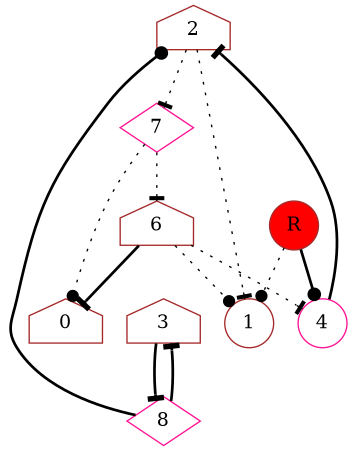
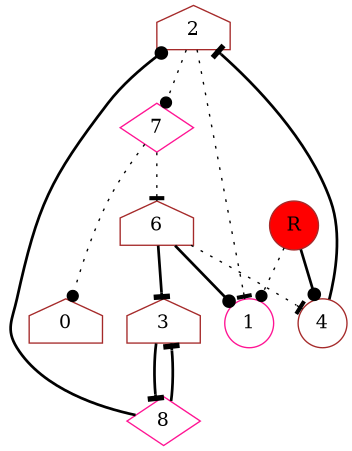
(177, 74) -> (177, 74)
(200, 271) -> (200, 271)
(112, 273) -> (160, 269)
(249, 323) -> (249, 323)
(323, 323) -> (323, 323)
